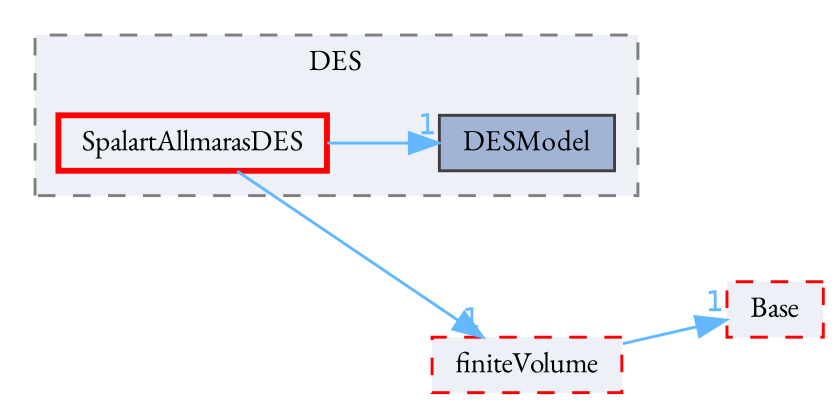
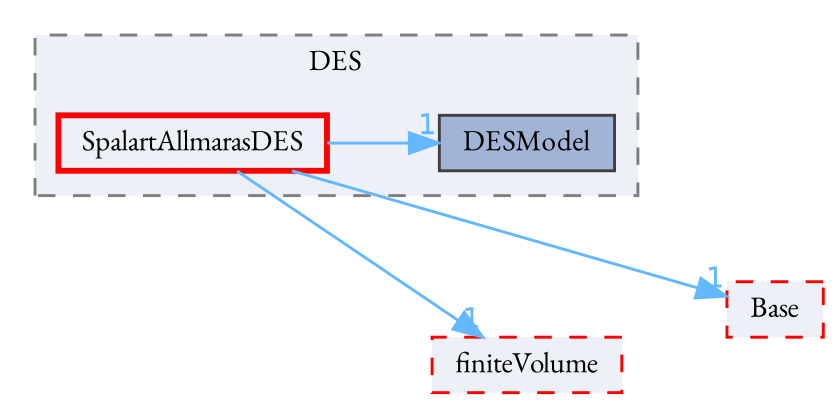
(660, 335) -> (494, 229)
